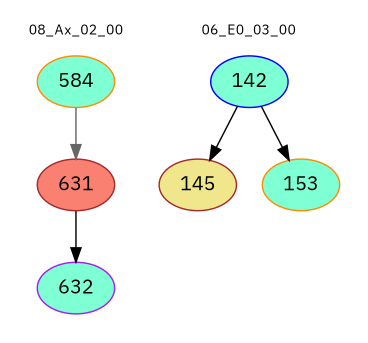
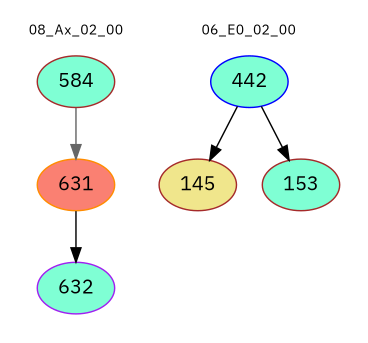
(249, 31) -> (249, 31)
(76, 82) -> (76, 82)
(249, 82) -> (249, 82)
(76, 185) -> (76, 185)
(301, 185) -> (301, 185)
